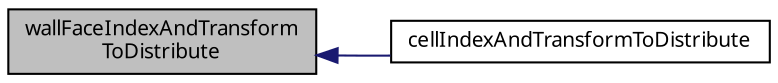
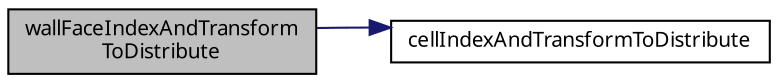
(364, 56) -> (343, 28)
